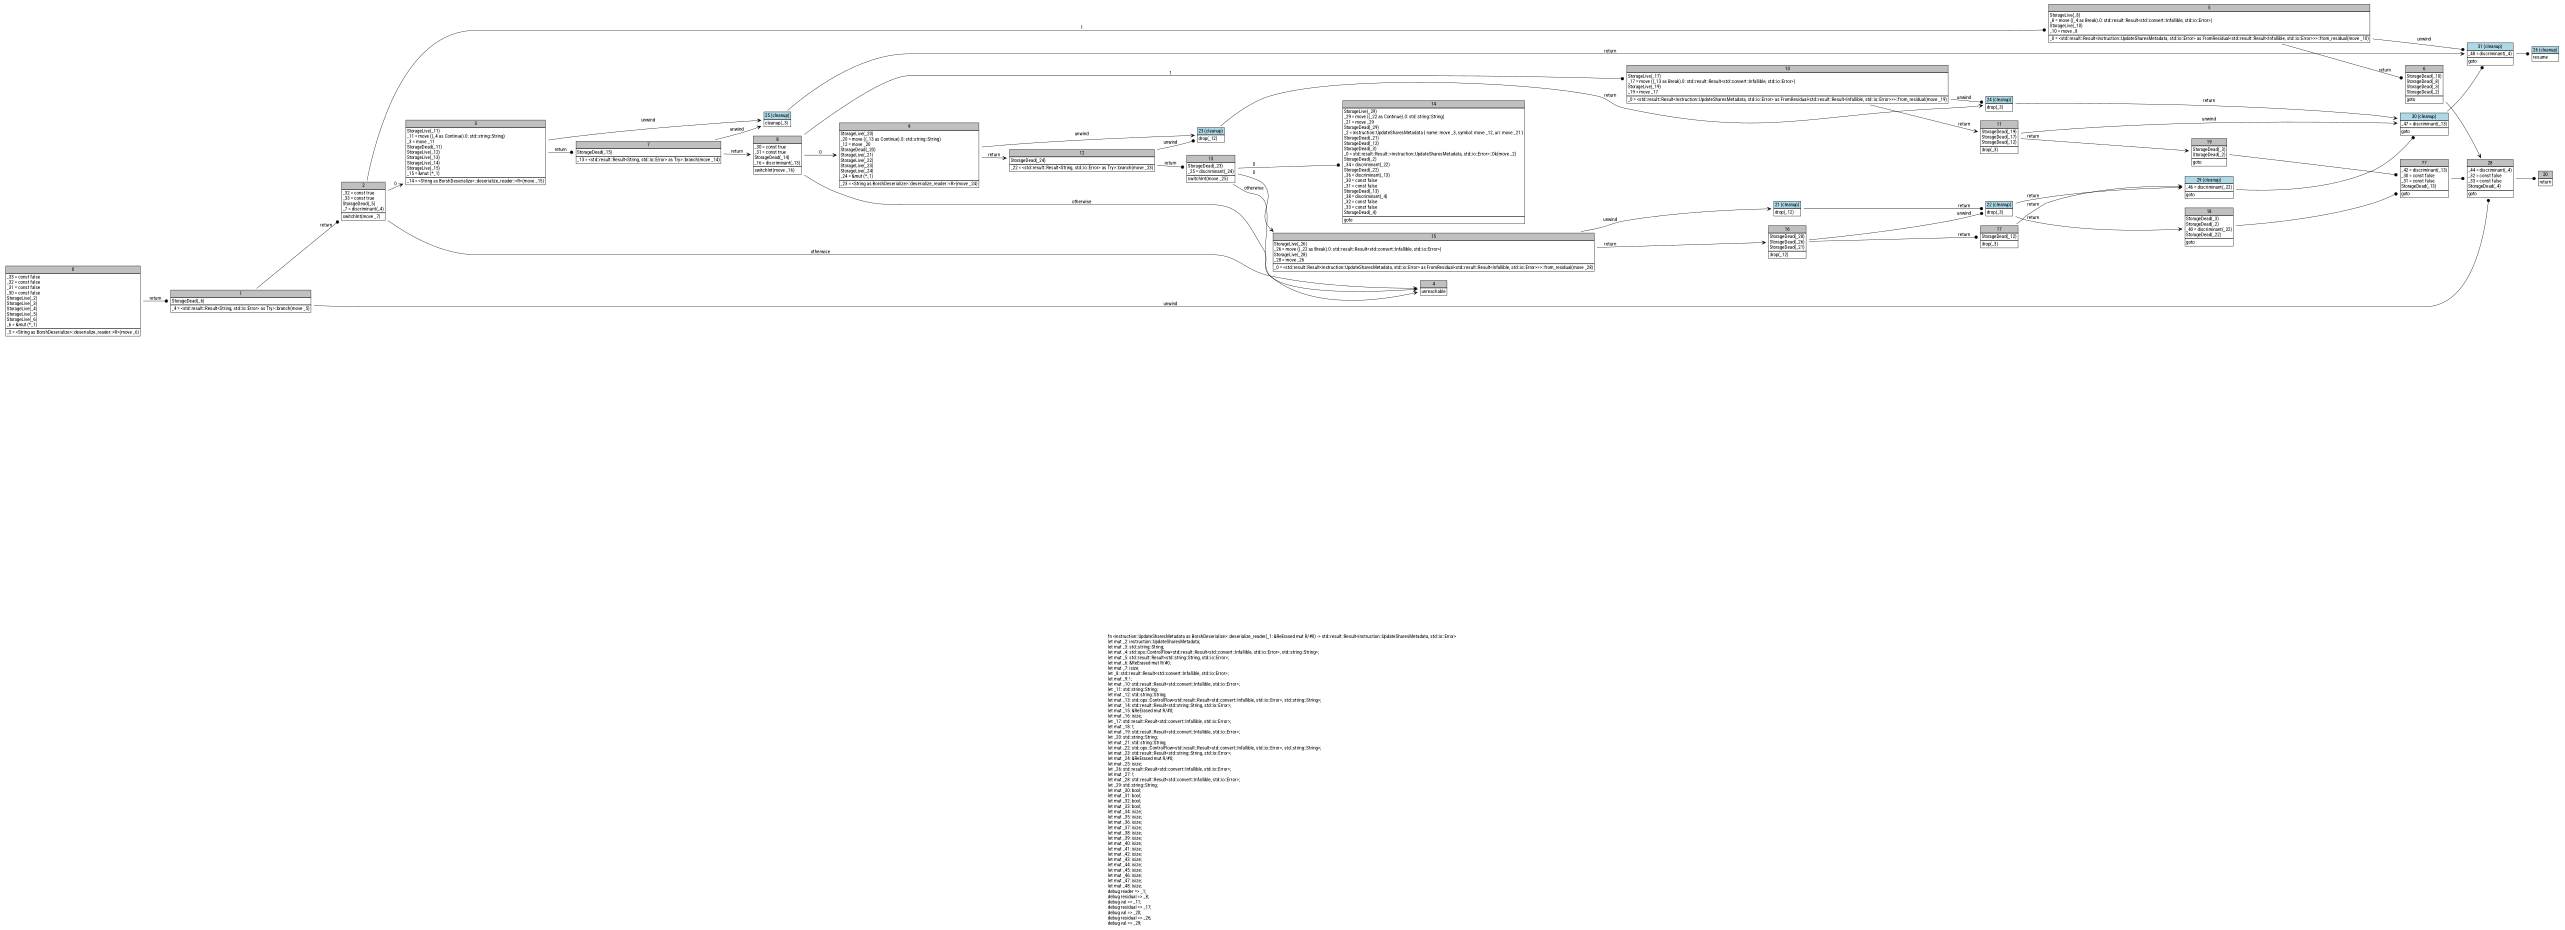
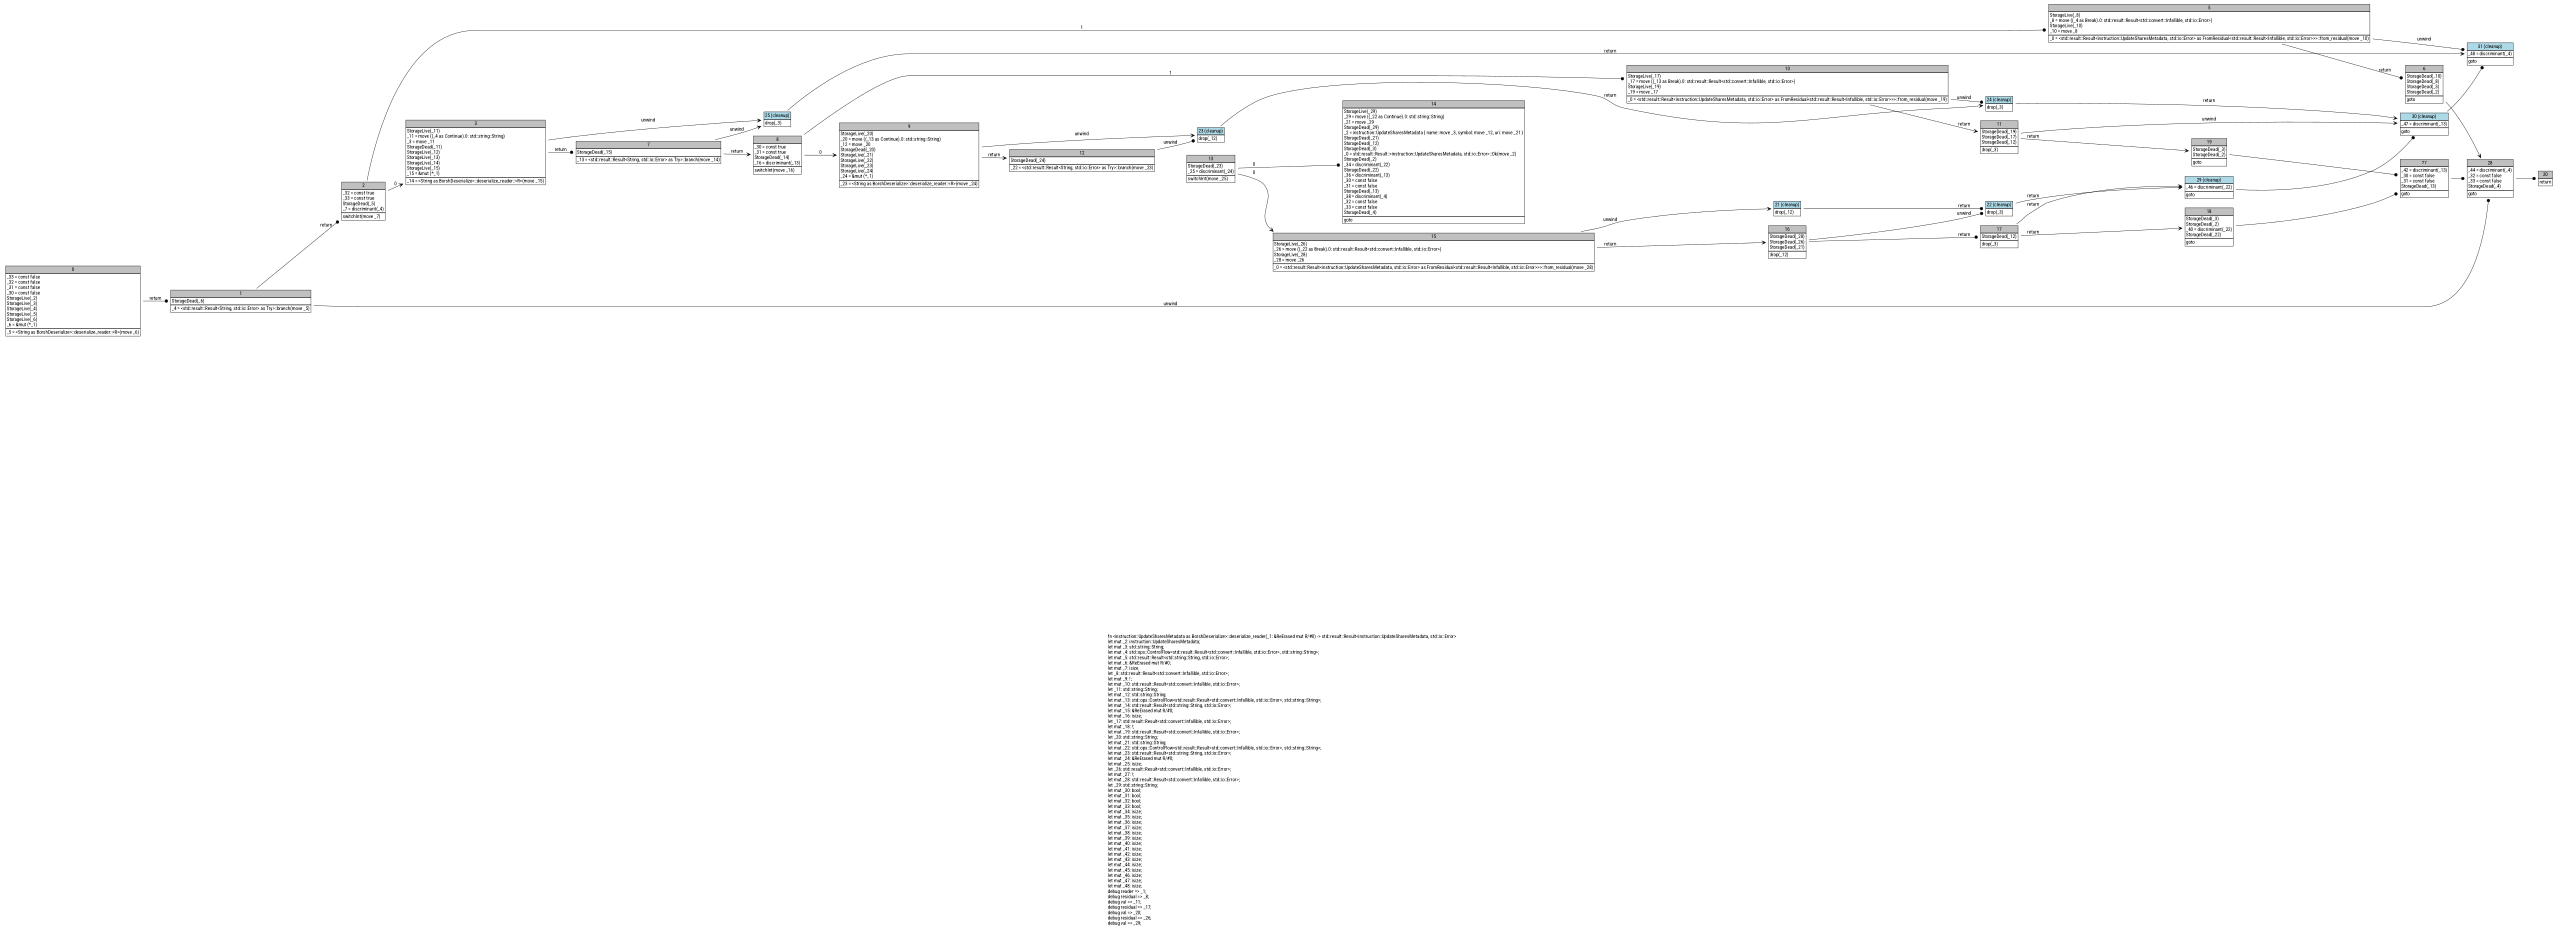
(2545, 54) -> none
(777, 123) -> (773, 123)
(1169, 166) -> none
(2097, 229) -> (2100, 232)
(1433, 288) -> none
